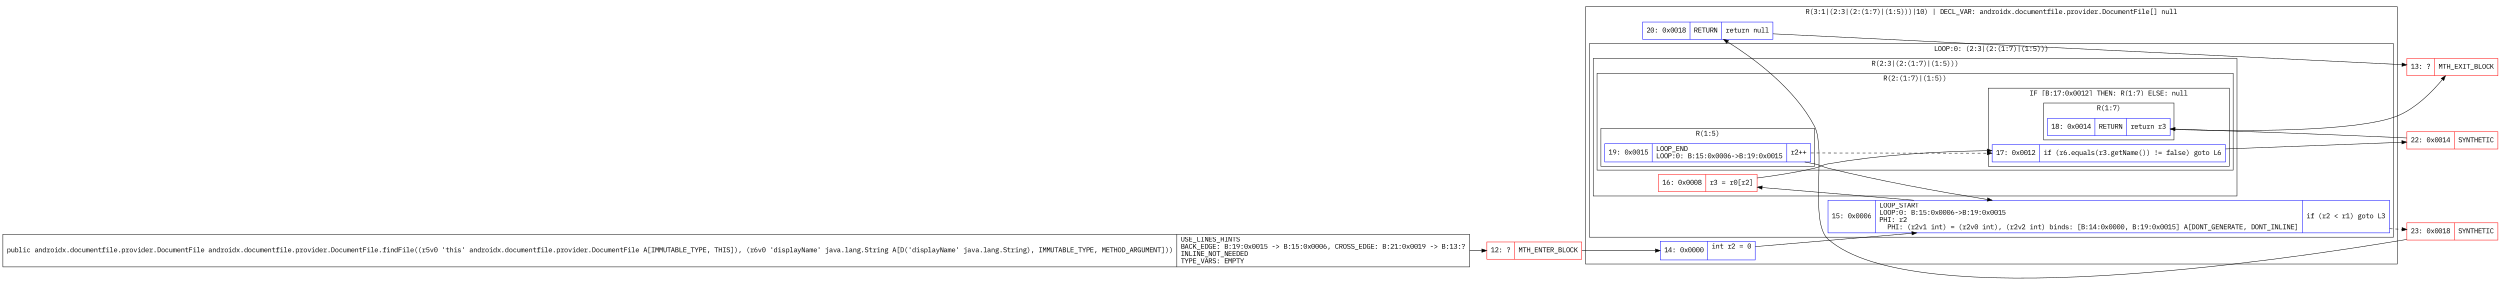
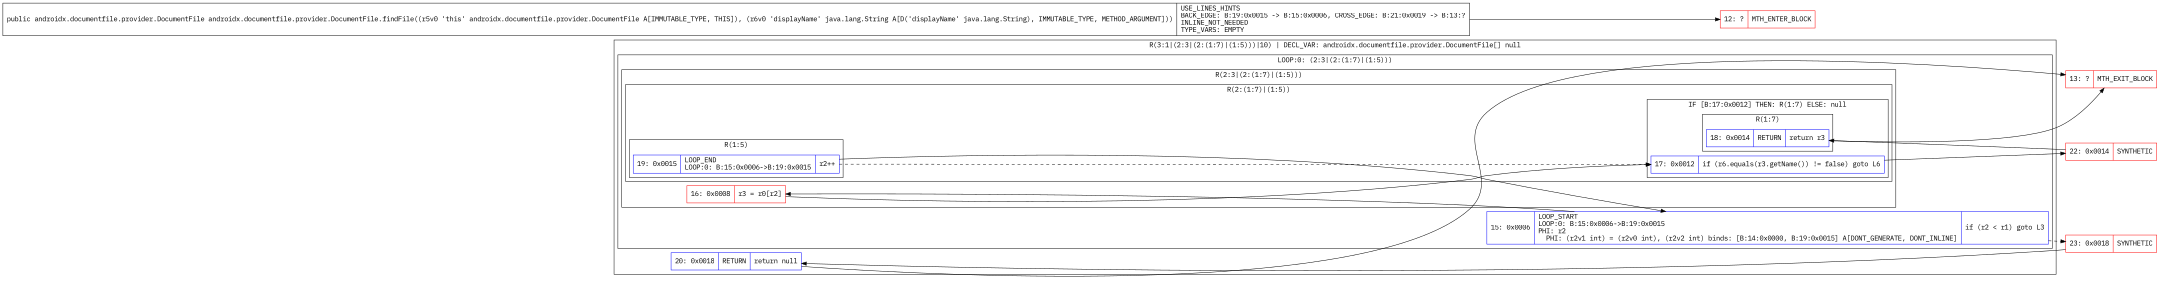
(1708, 251) -> none
